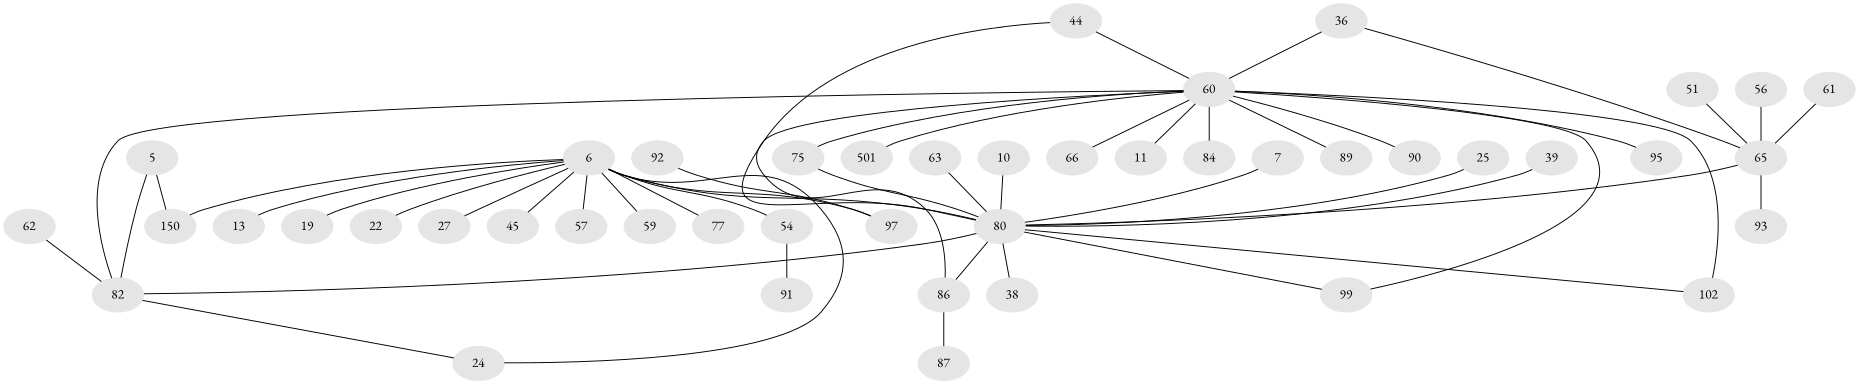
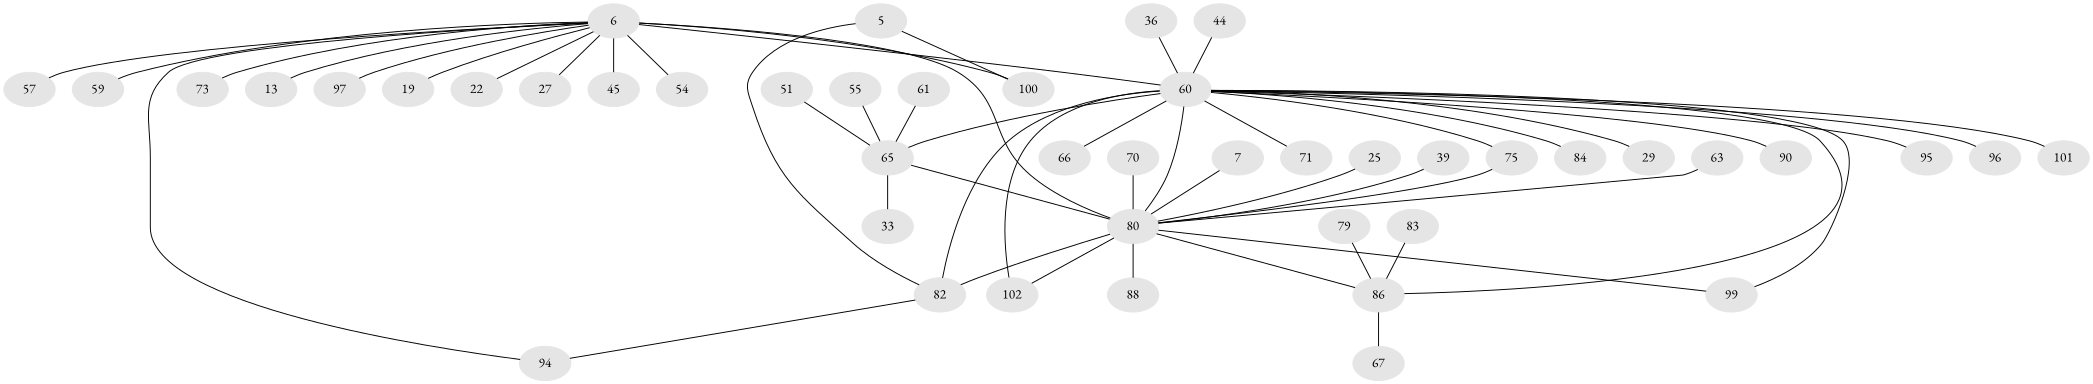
none -> (991, 64)
(1554, 85) -> (1033, 115)
(1761, 89) -> (855, 89)
(782, 120) -> (1172, 162)
(657, 158) -> none
(867, 158) -> (2064, 158)
(1004, 158) -> (1133, 158)
(1141, 158) -> (1306, 158)
(1346, 158) -> (1649, 158)
none -> (1995, 158)
(29, 226) -> none
(170, 226) -> (1028, 89)
(718, 226) -> (203, 89)
none -> (1344, 226)
none -> (1413, 226)
(1761, 226) -> (888, 226)
(787, 295) -> none
(1012, 295) -> (1133, 295)
(479, 363) -> (545, 363)
(944, 363) -> (1379, 363)
